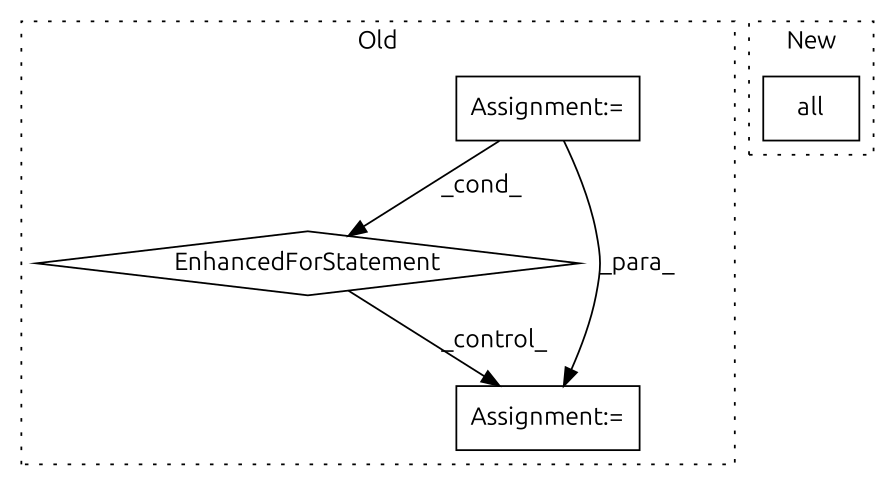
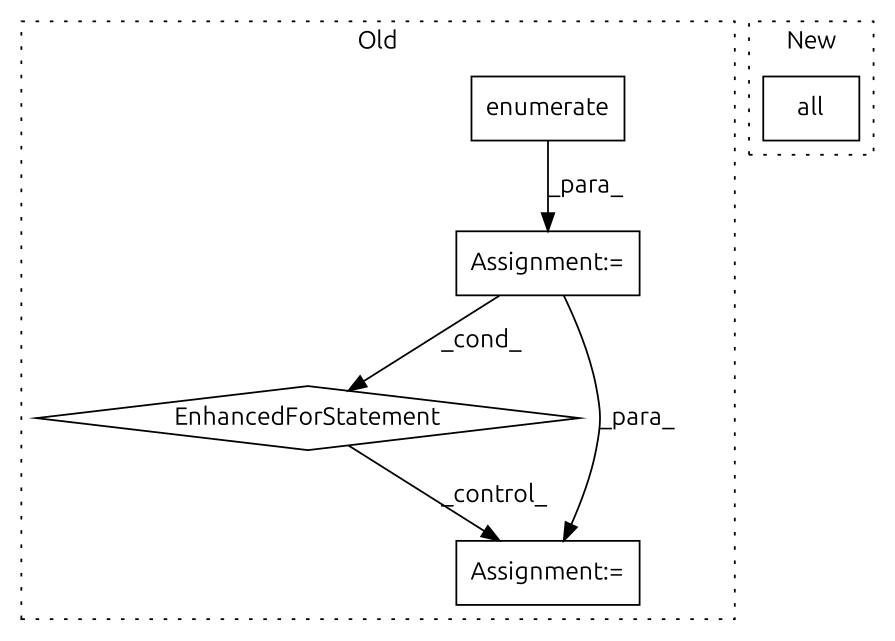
none -> (548, 109)
